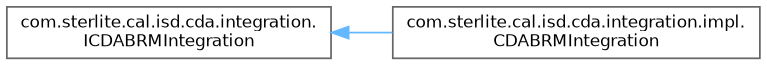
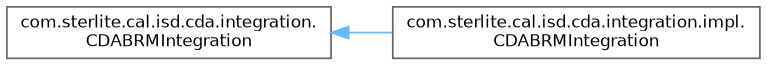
(169, 33) -> (169, 33)
